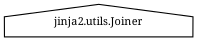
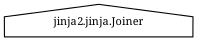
(99, 22) -> (99, 22)
